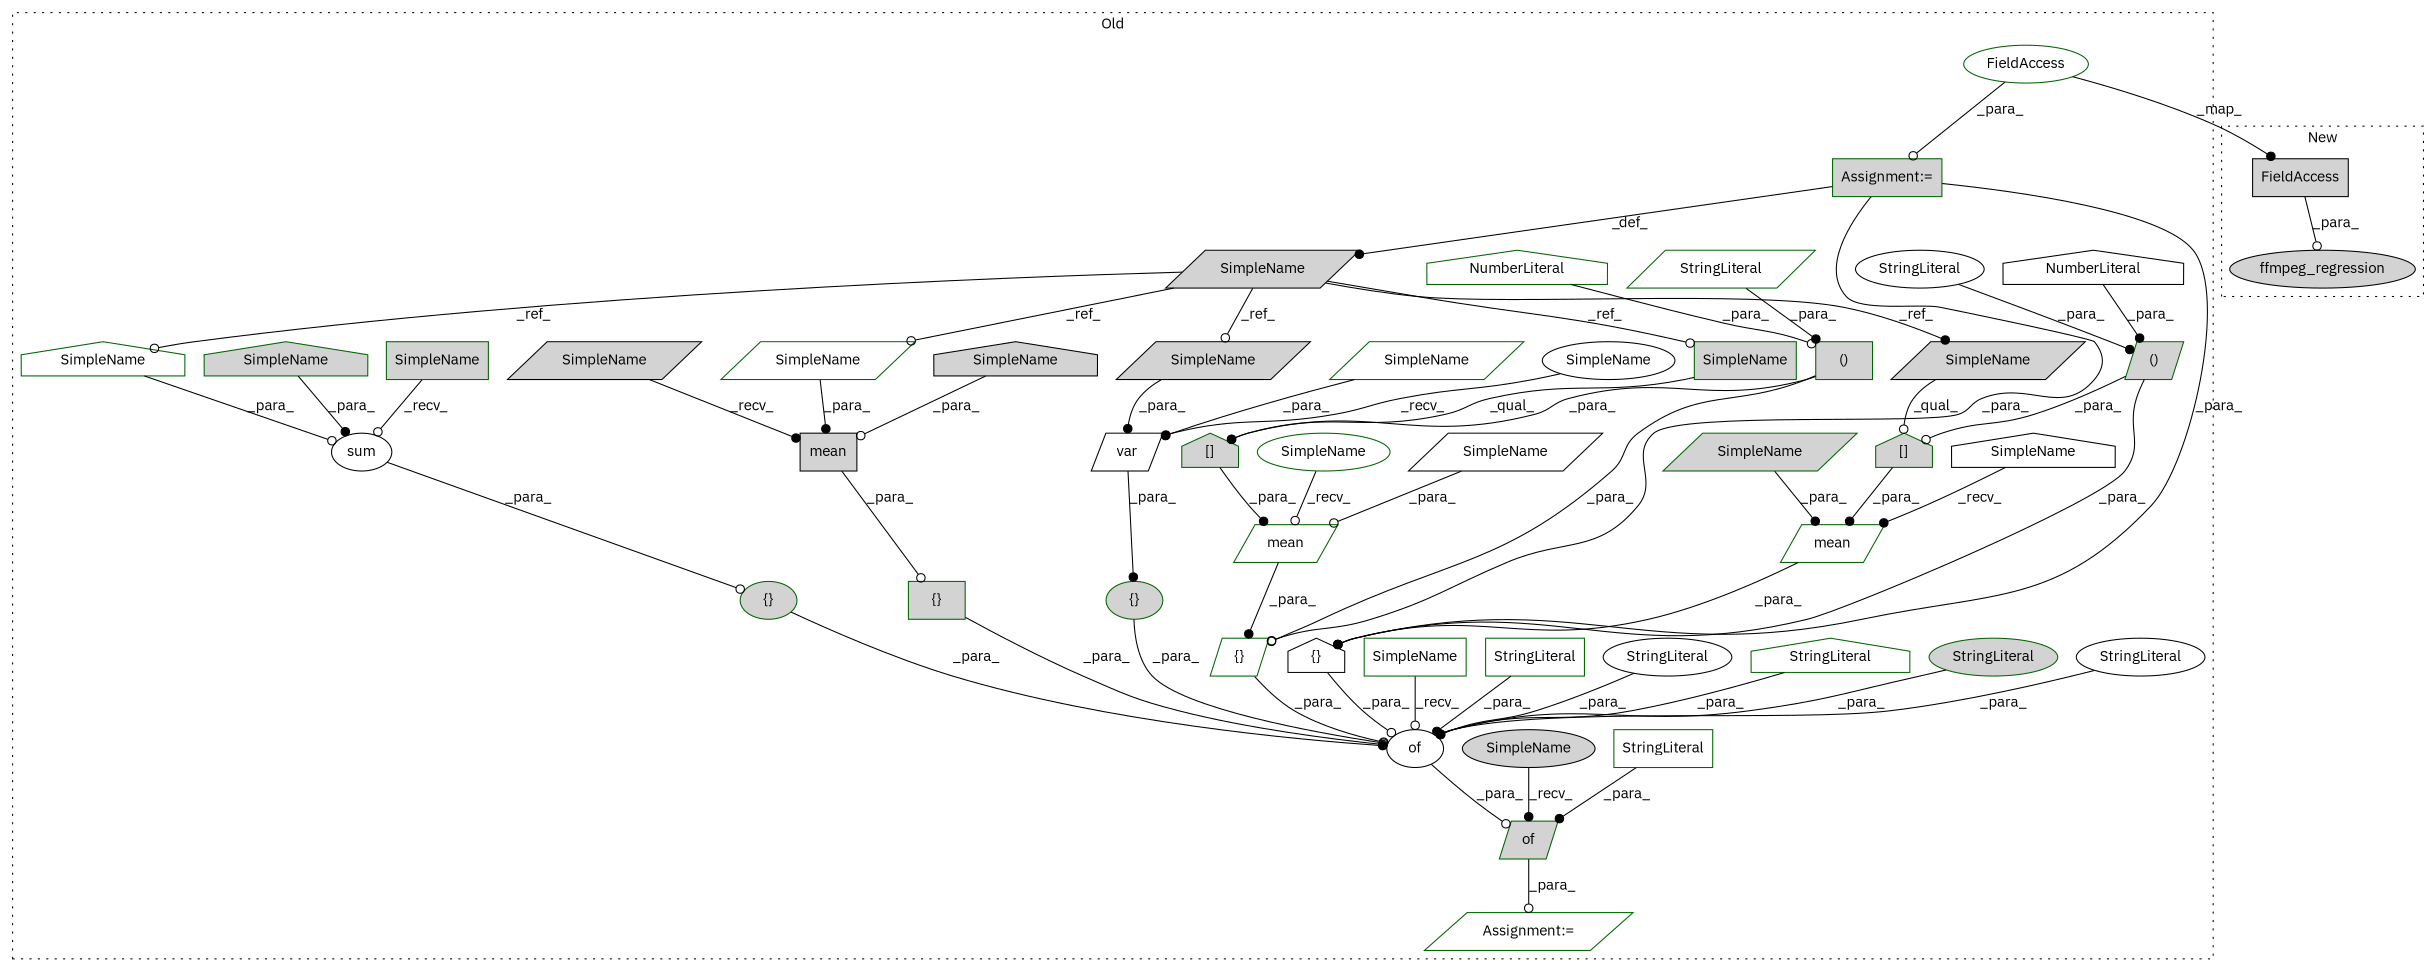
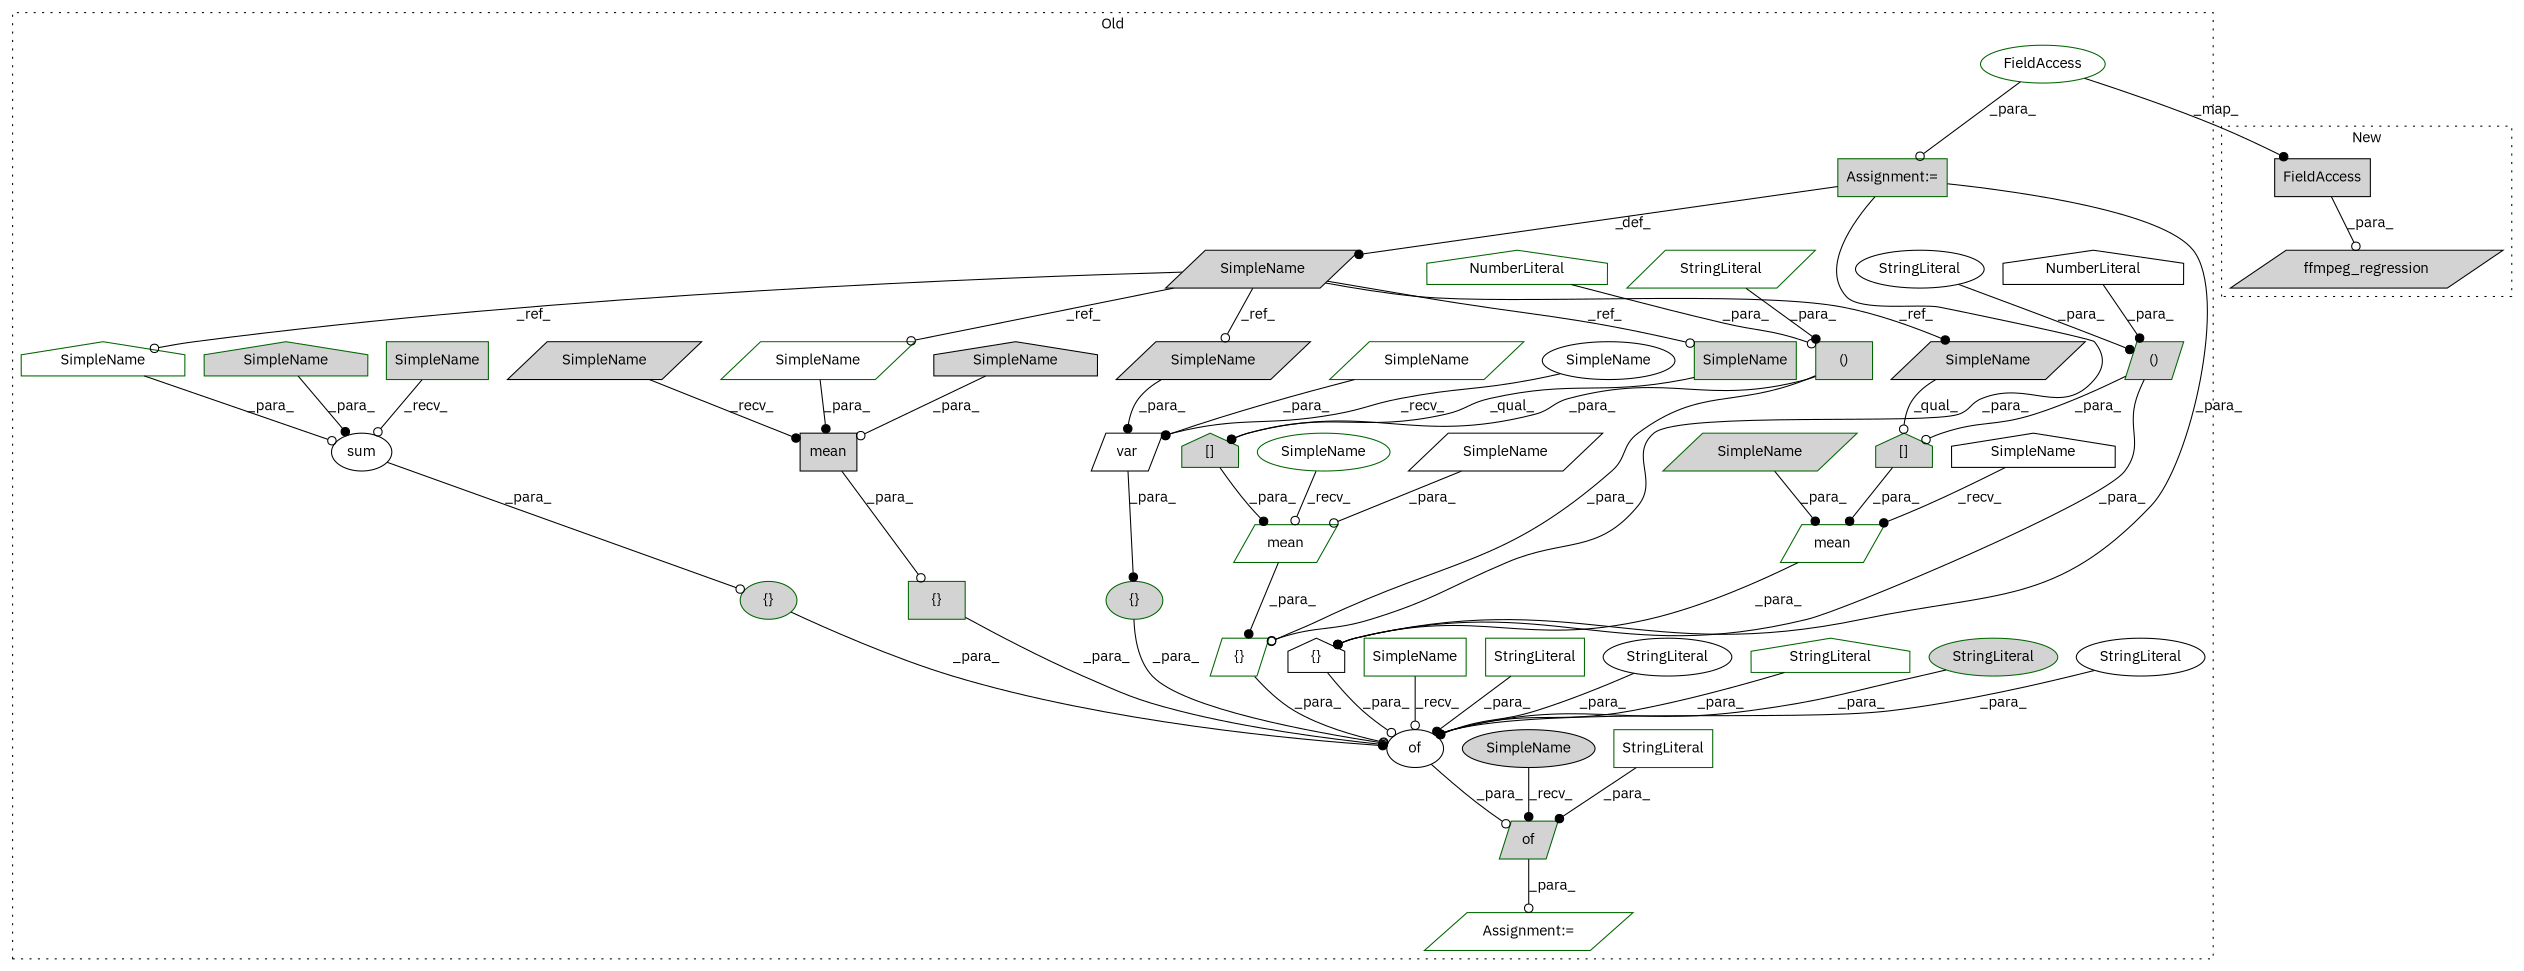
(2323, 269) -> (2367, 269)
